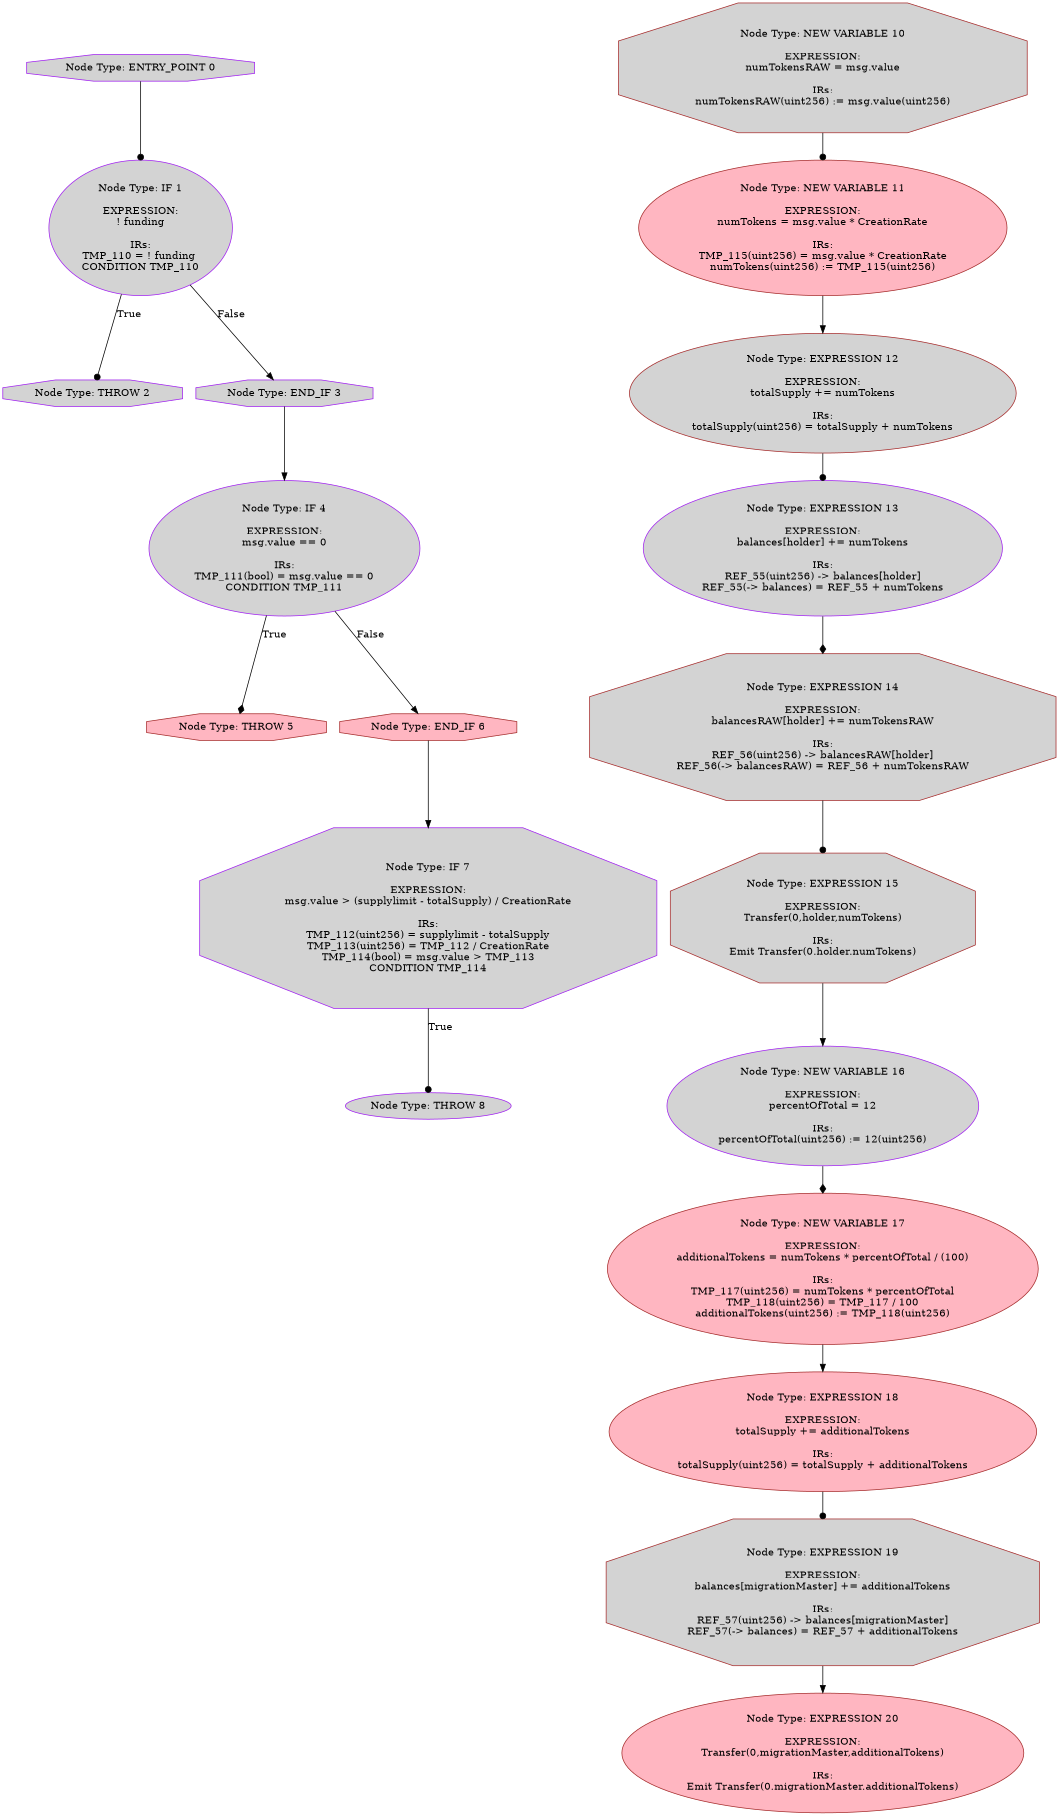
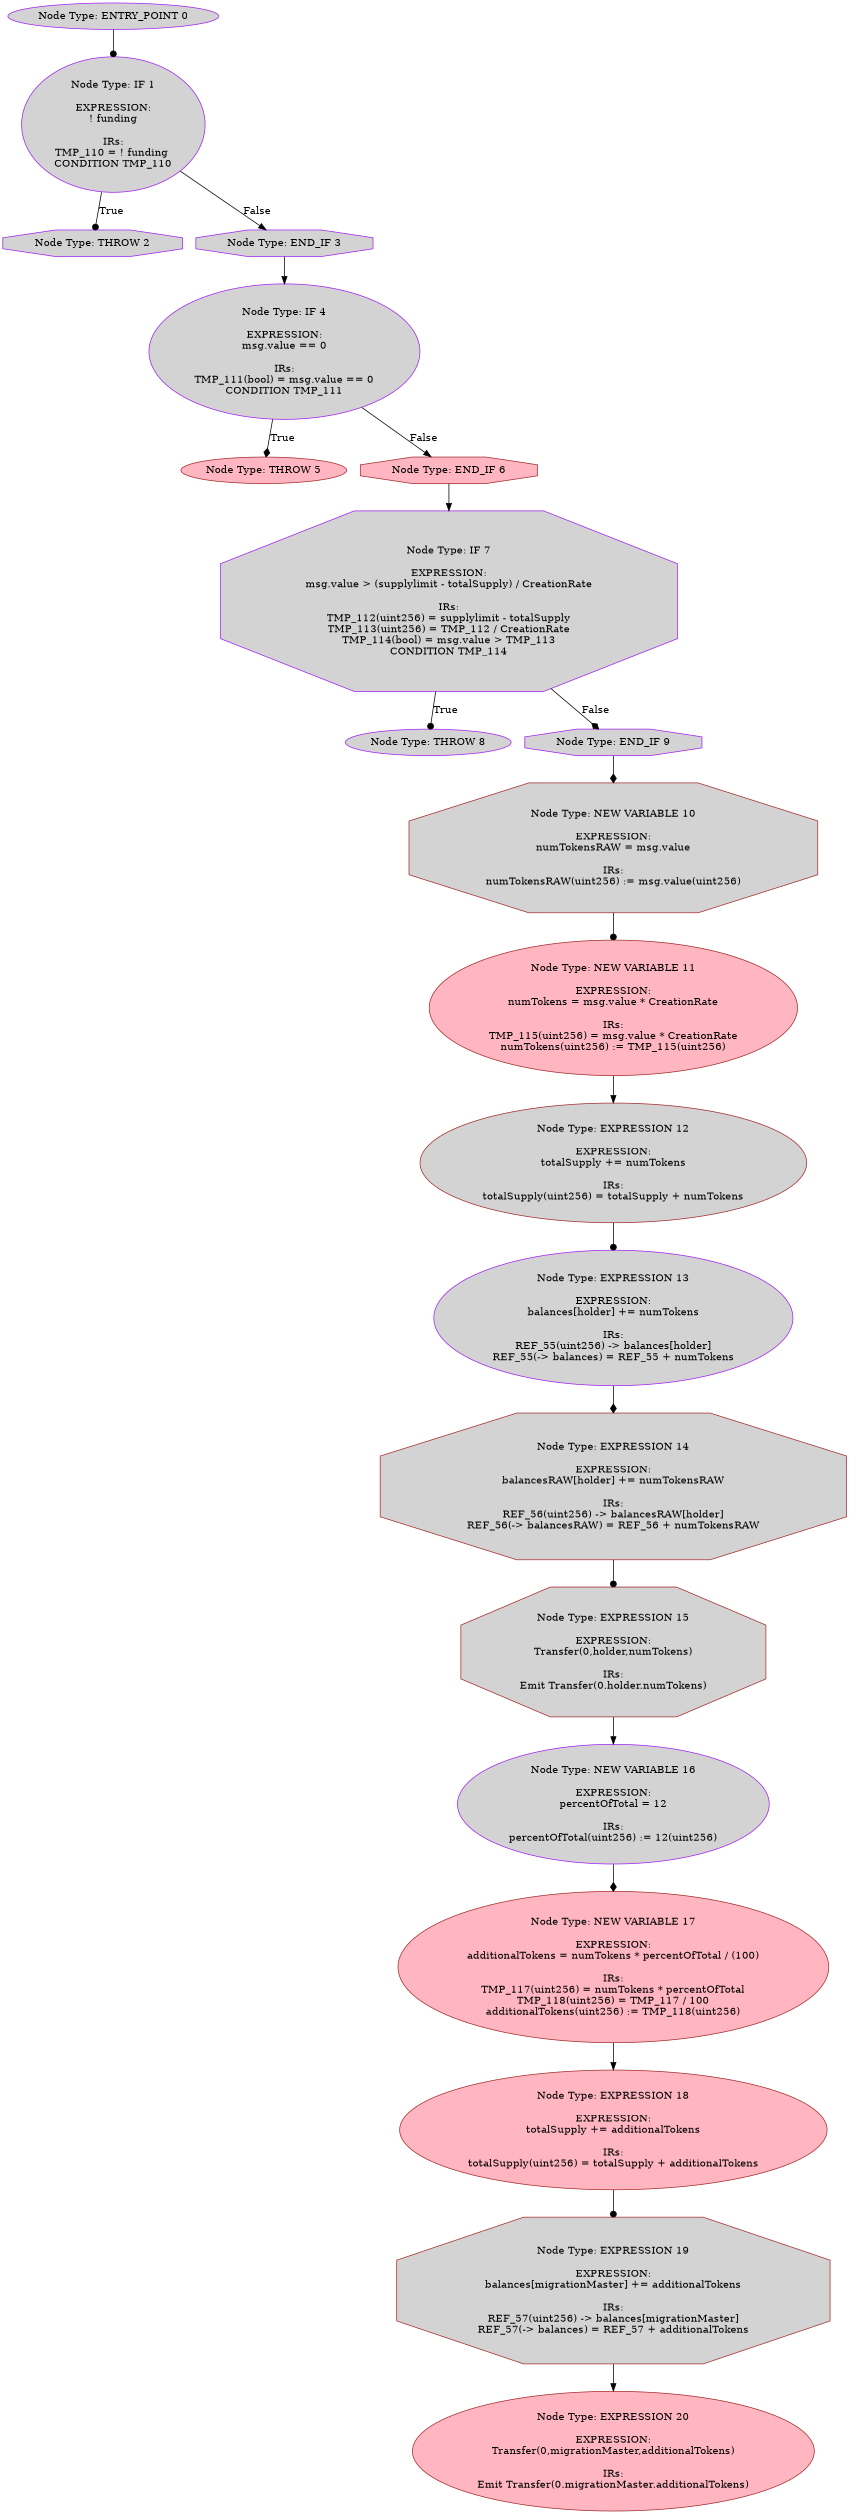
(141, 68) -> (113, 16)
(237, 727) -> (264, 470)
none -> (613, 742)
